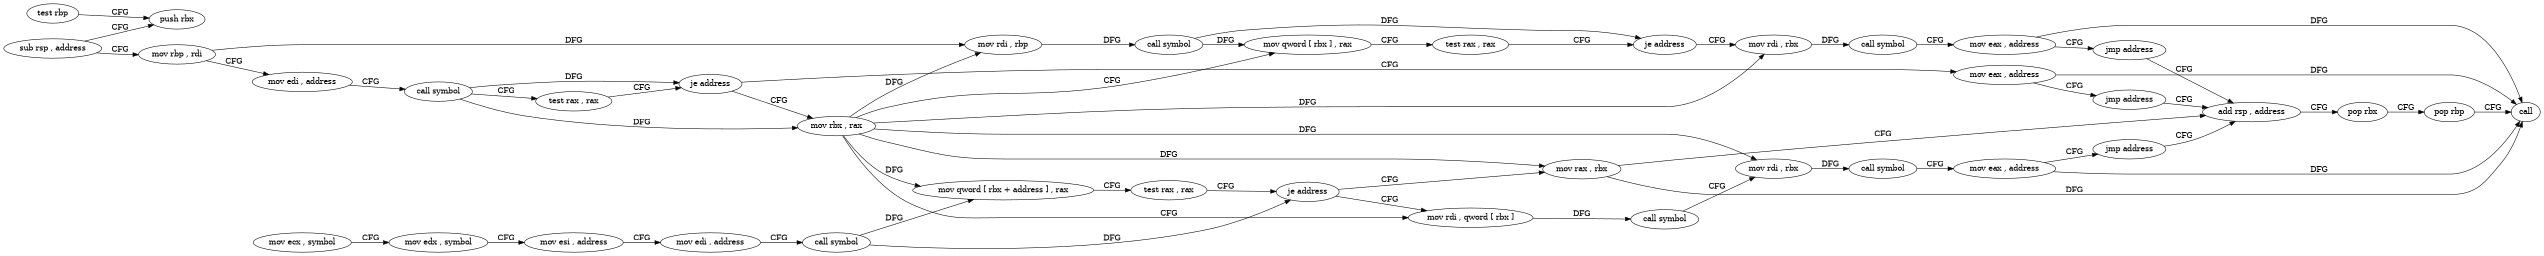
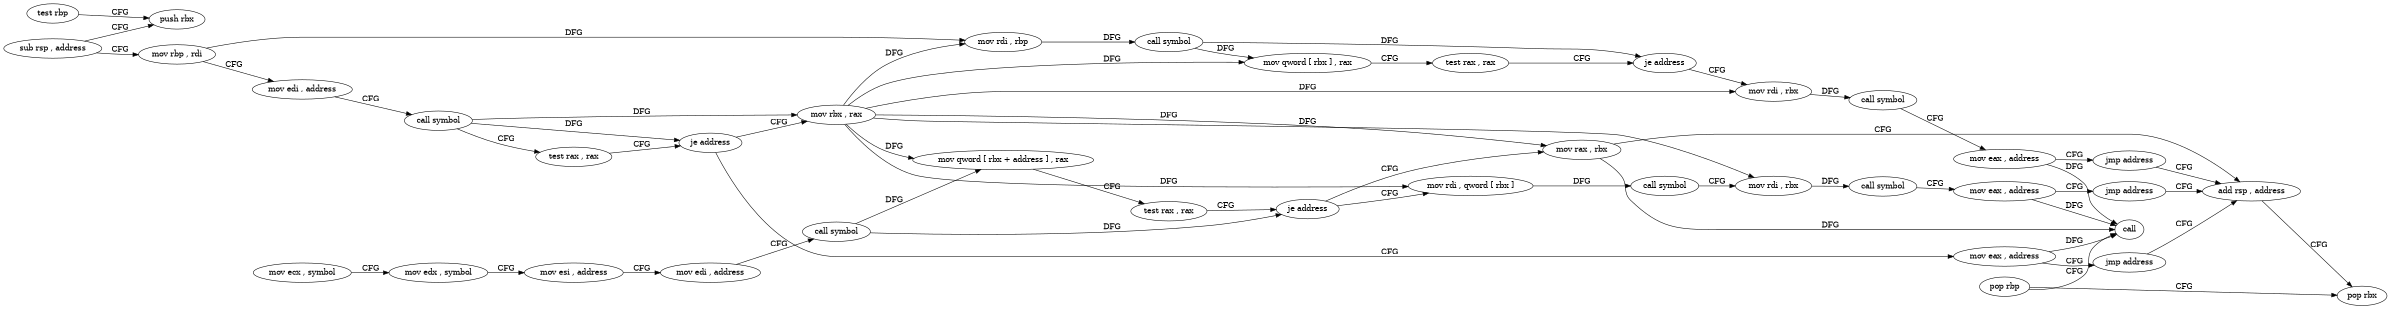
(1112, 81) -> (1112, 60)
(2403, 112) -> (2181, 291)
(1169, 214) -> (1169, 182)
